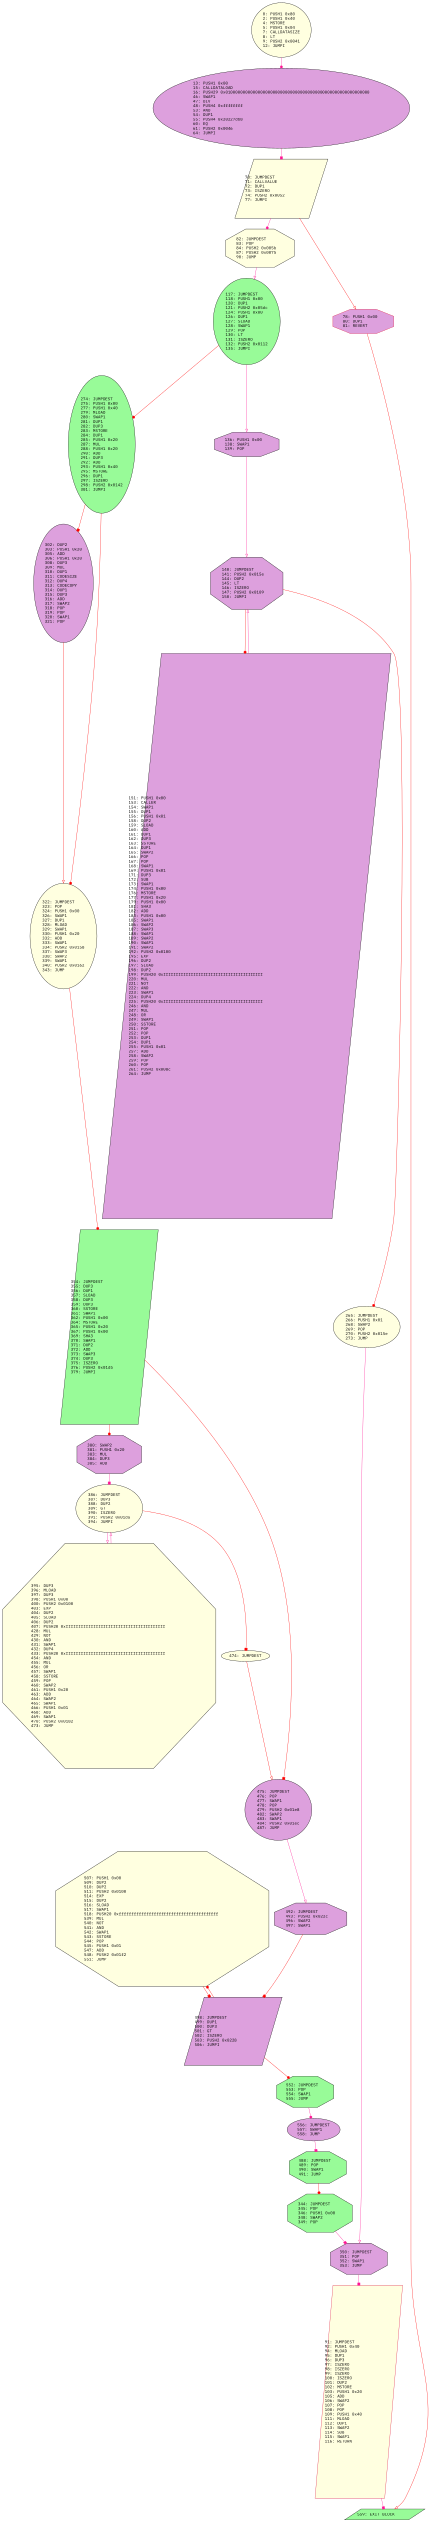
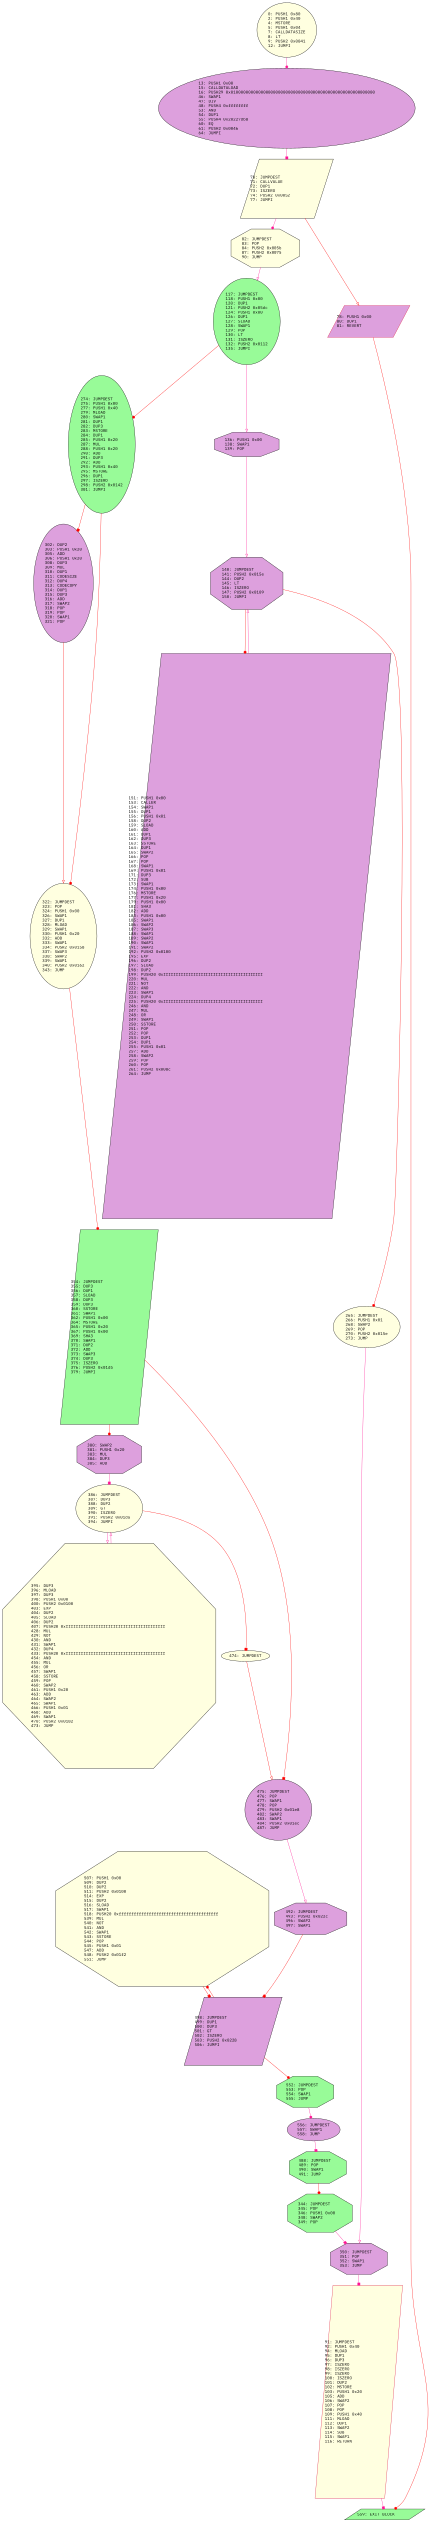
(363, 321) -> (369, 321)
(411, 1422) -> (411, 1425)
